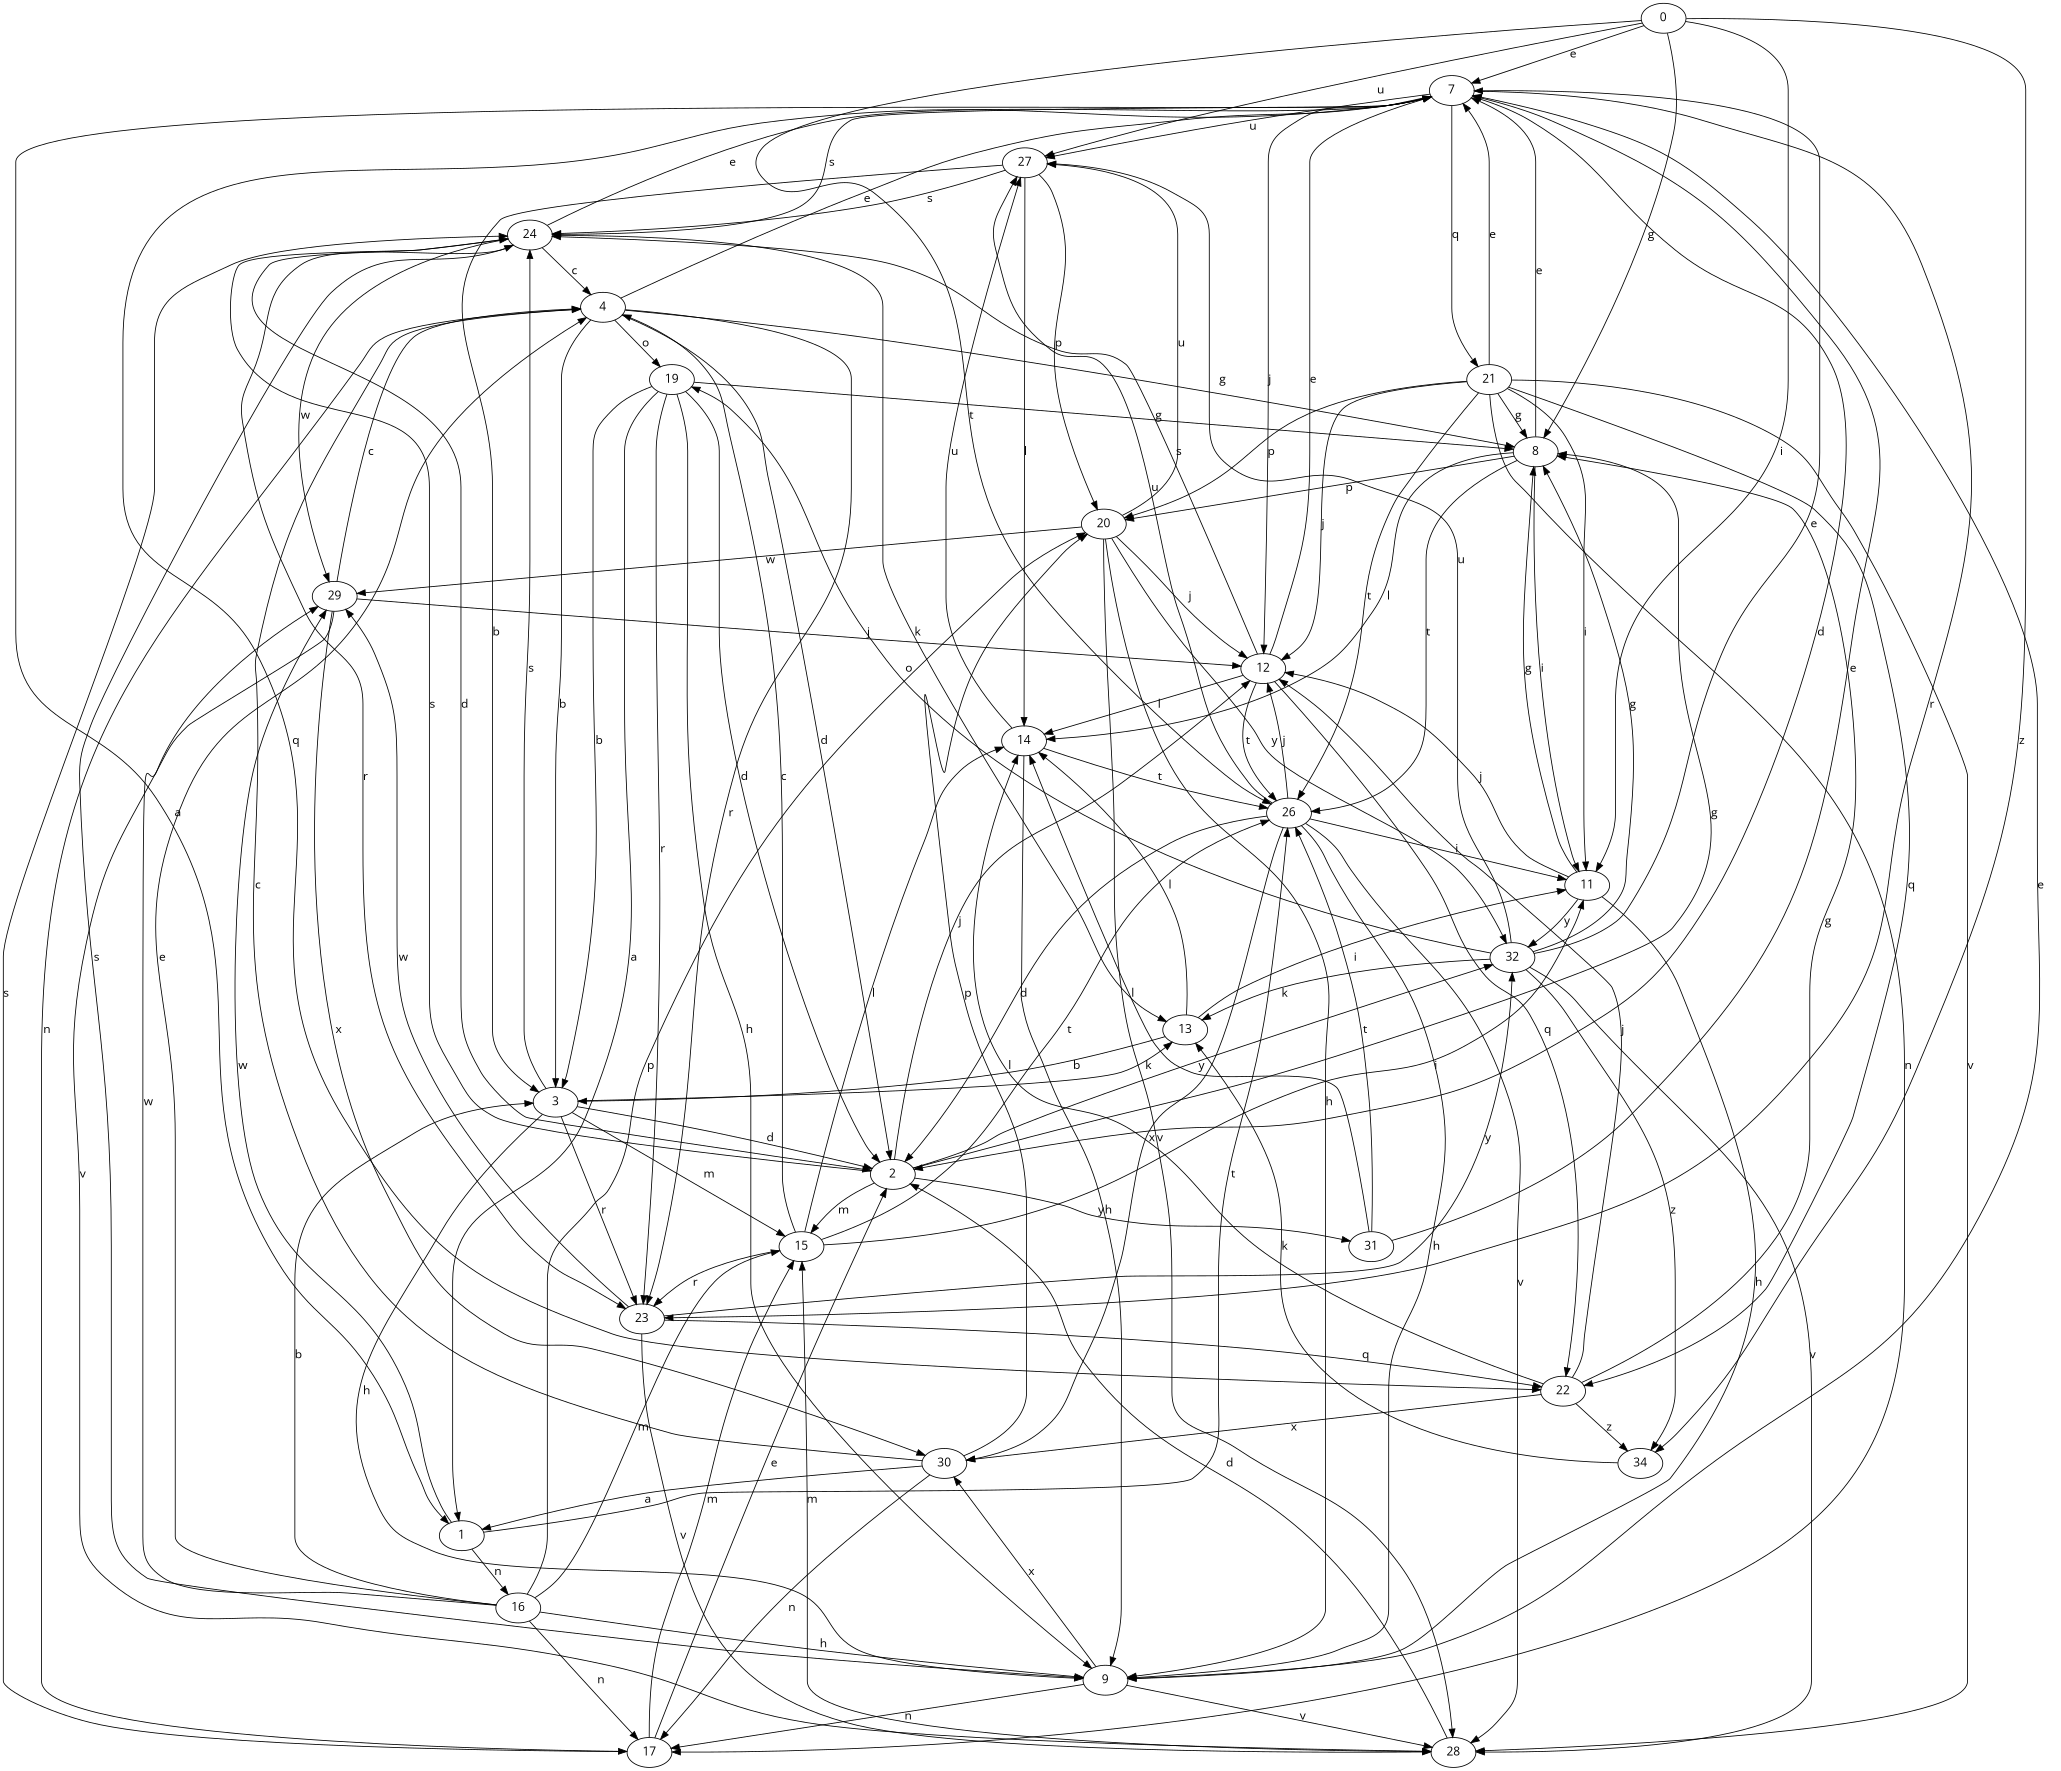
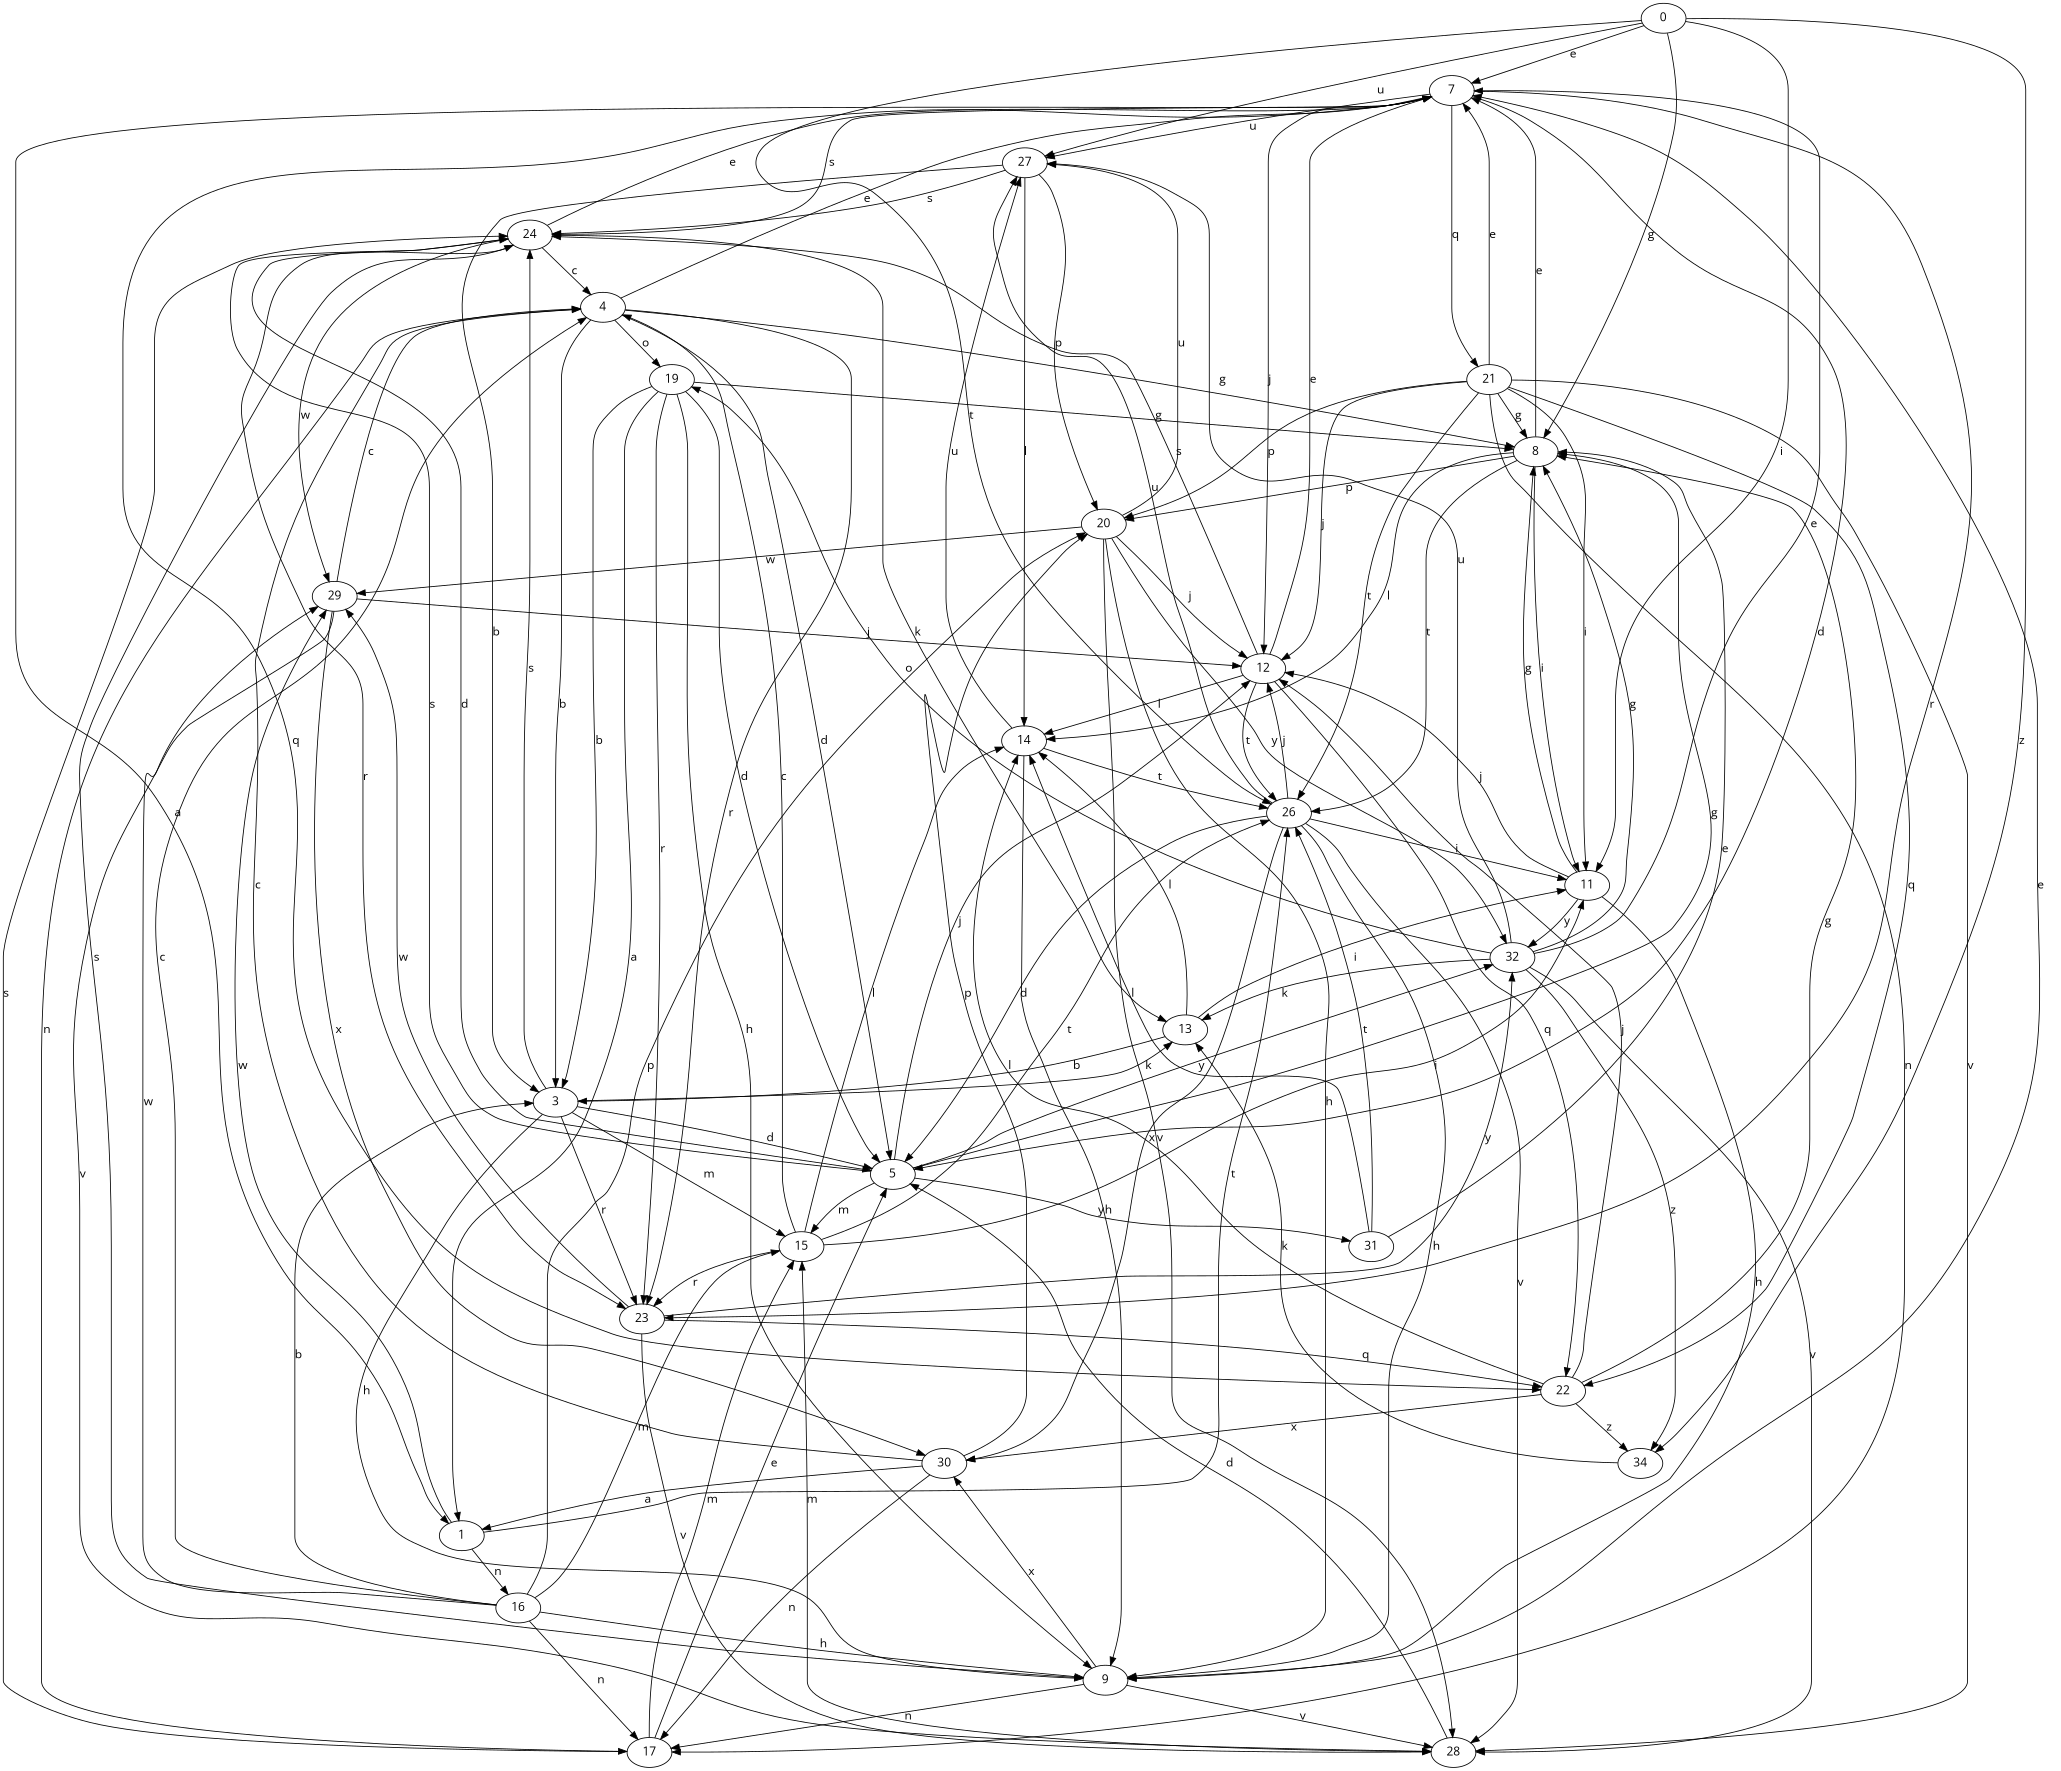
(1841, 708) -> (1718, 867)
(162, 958) -> (162, 958)
(893, 1174) -> (893, 1174)
